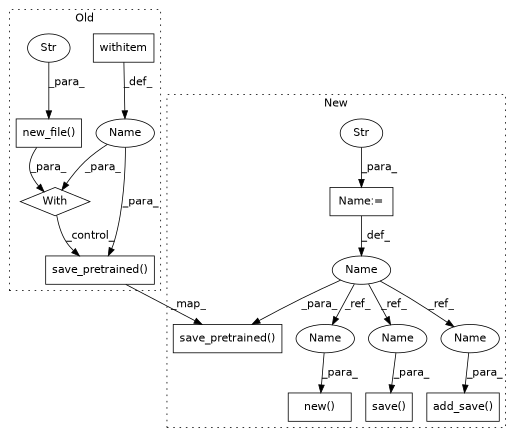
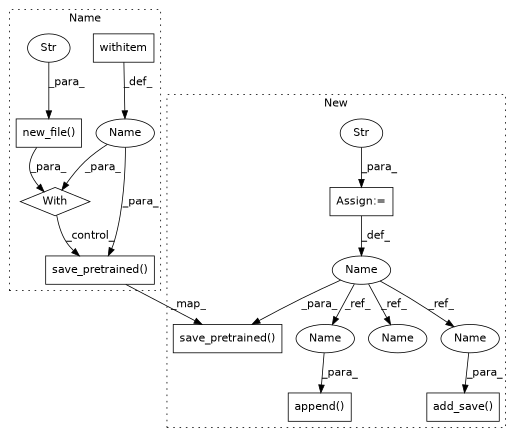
(85, 19) -> (85, 19)
(361, 202) -> (361, 202)
(320, 407) -> (320, 407)
(389, 407) -> none
